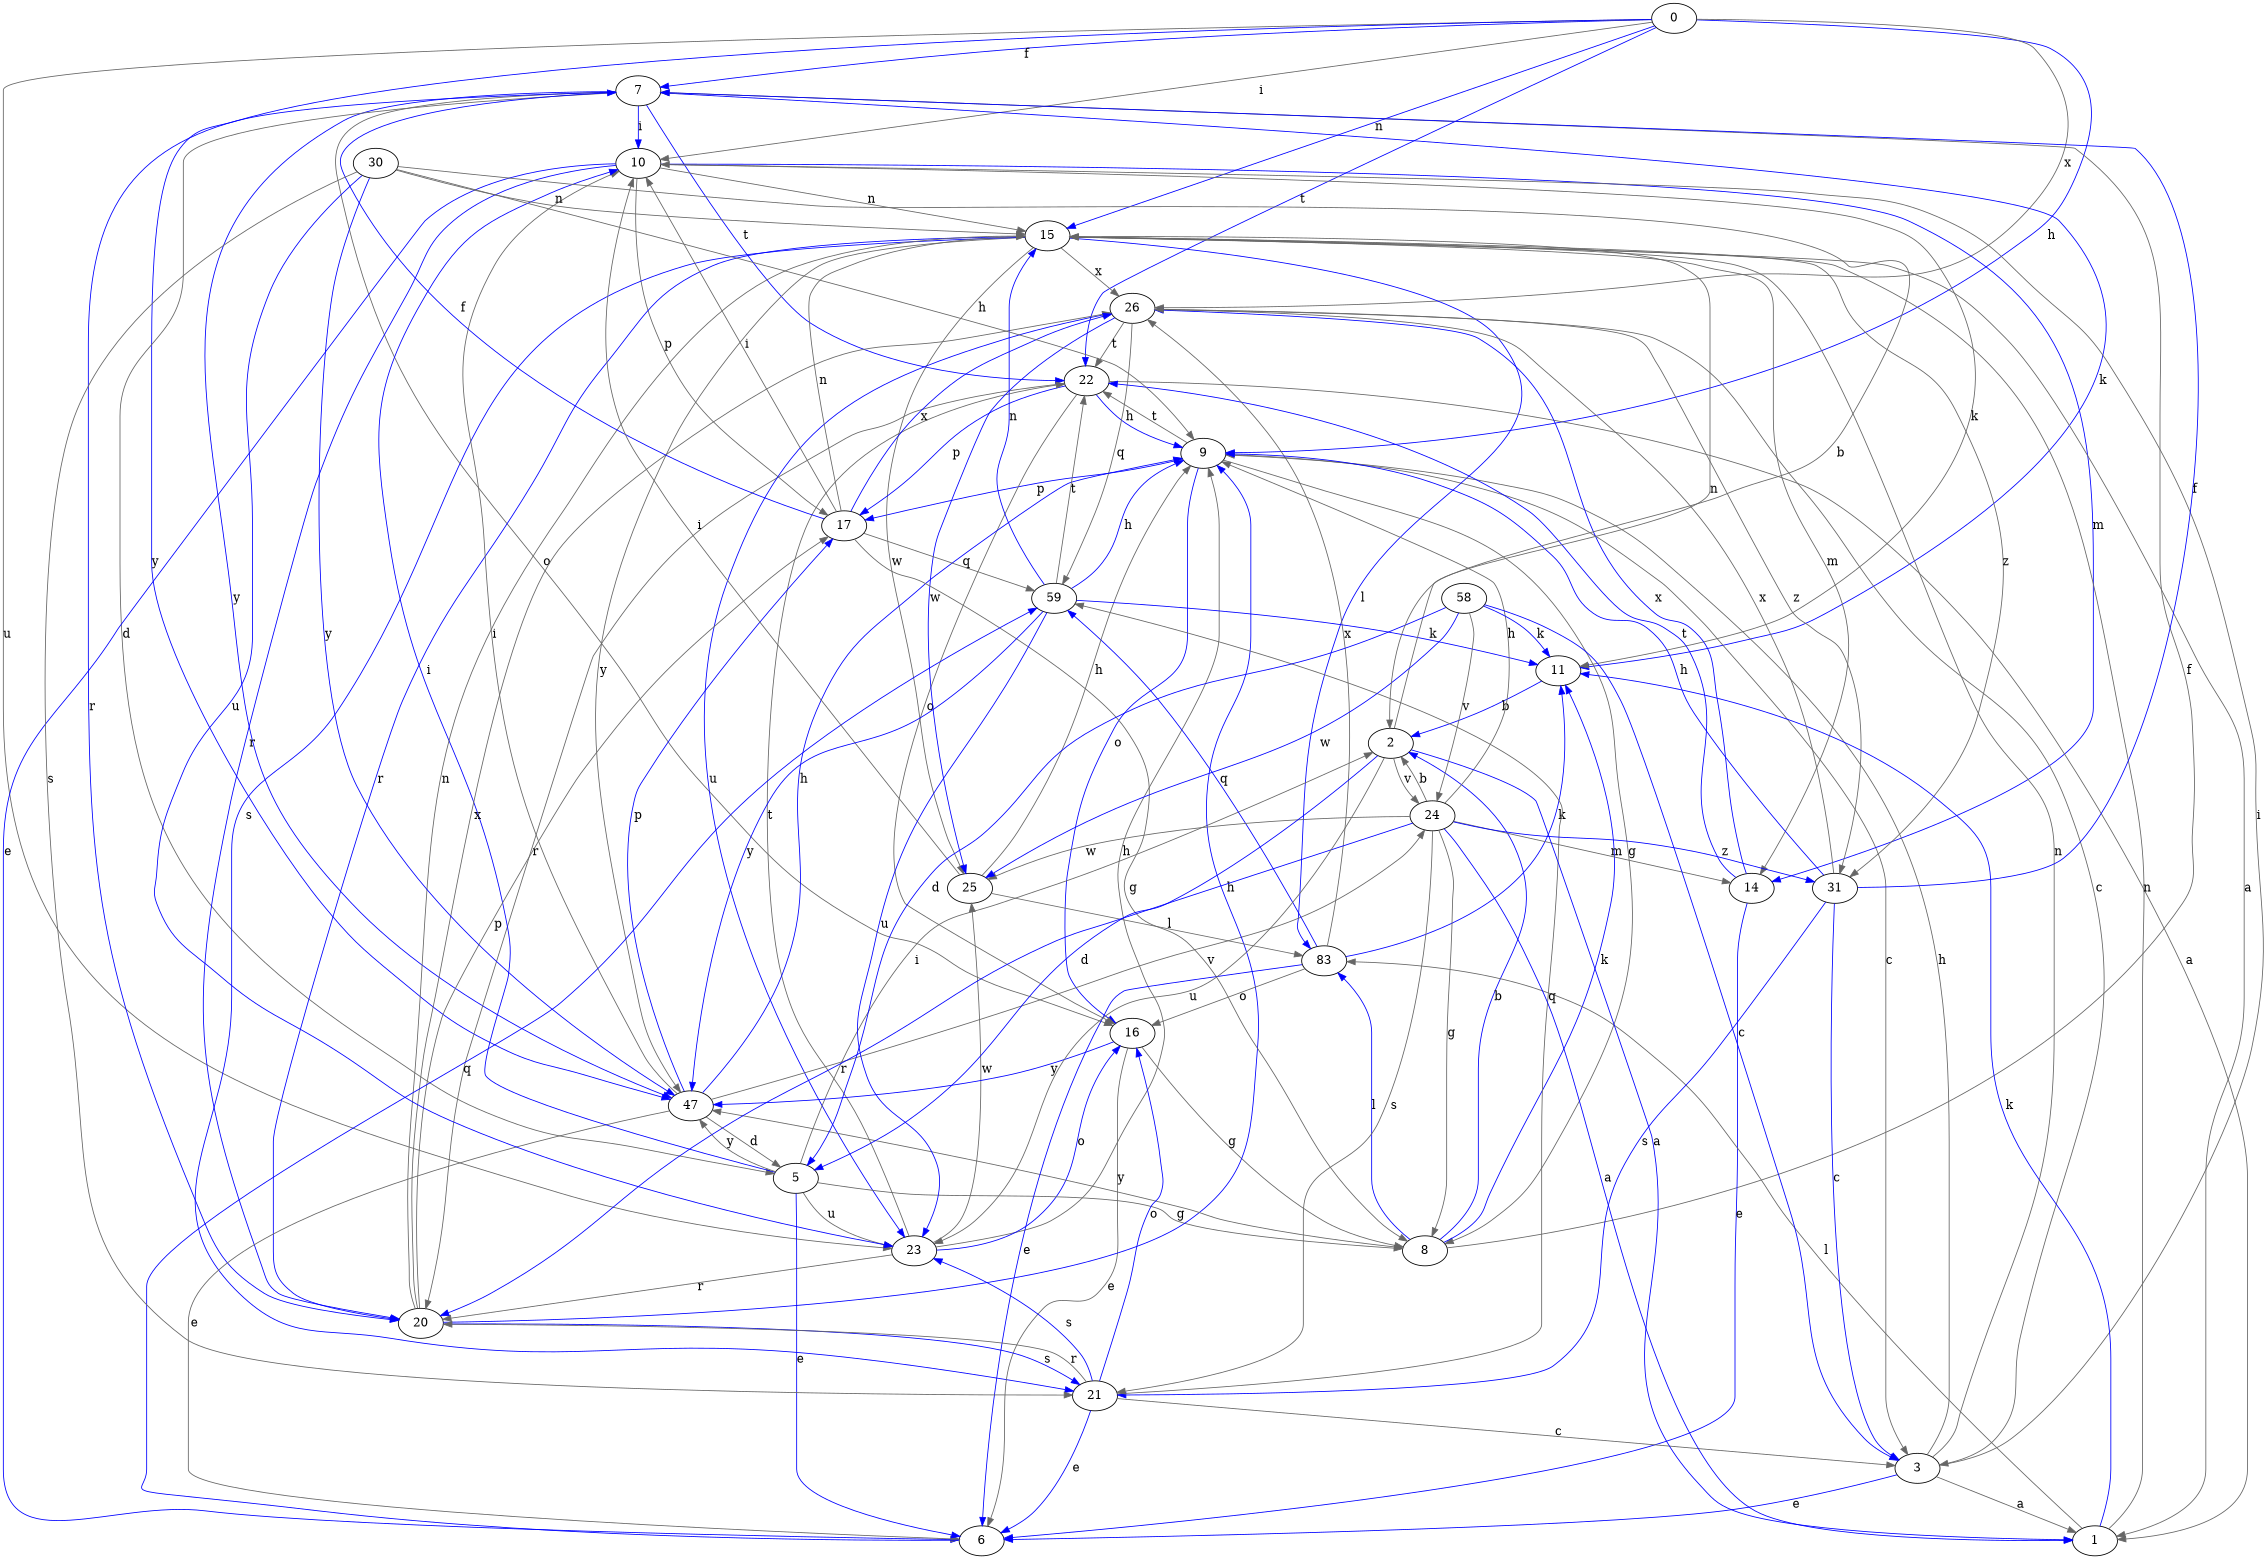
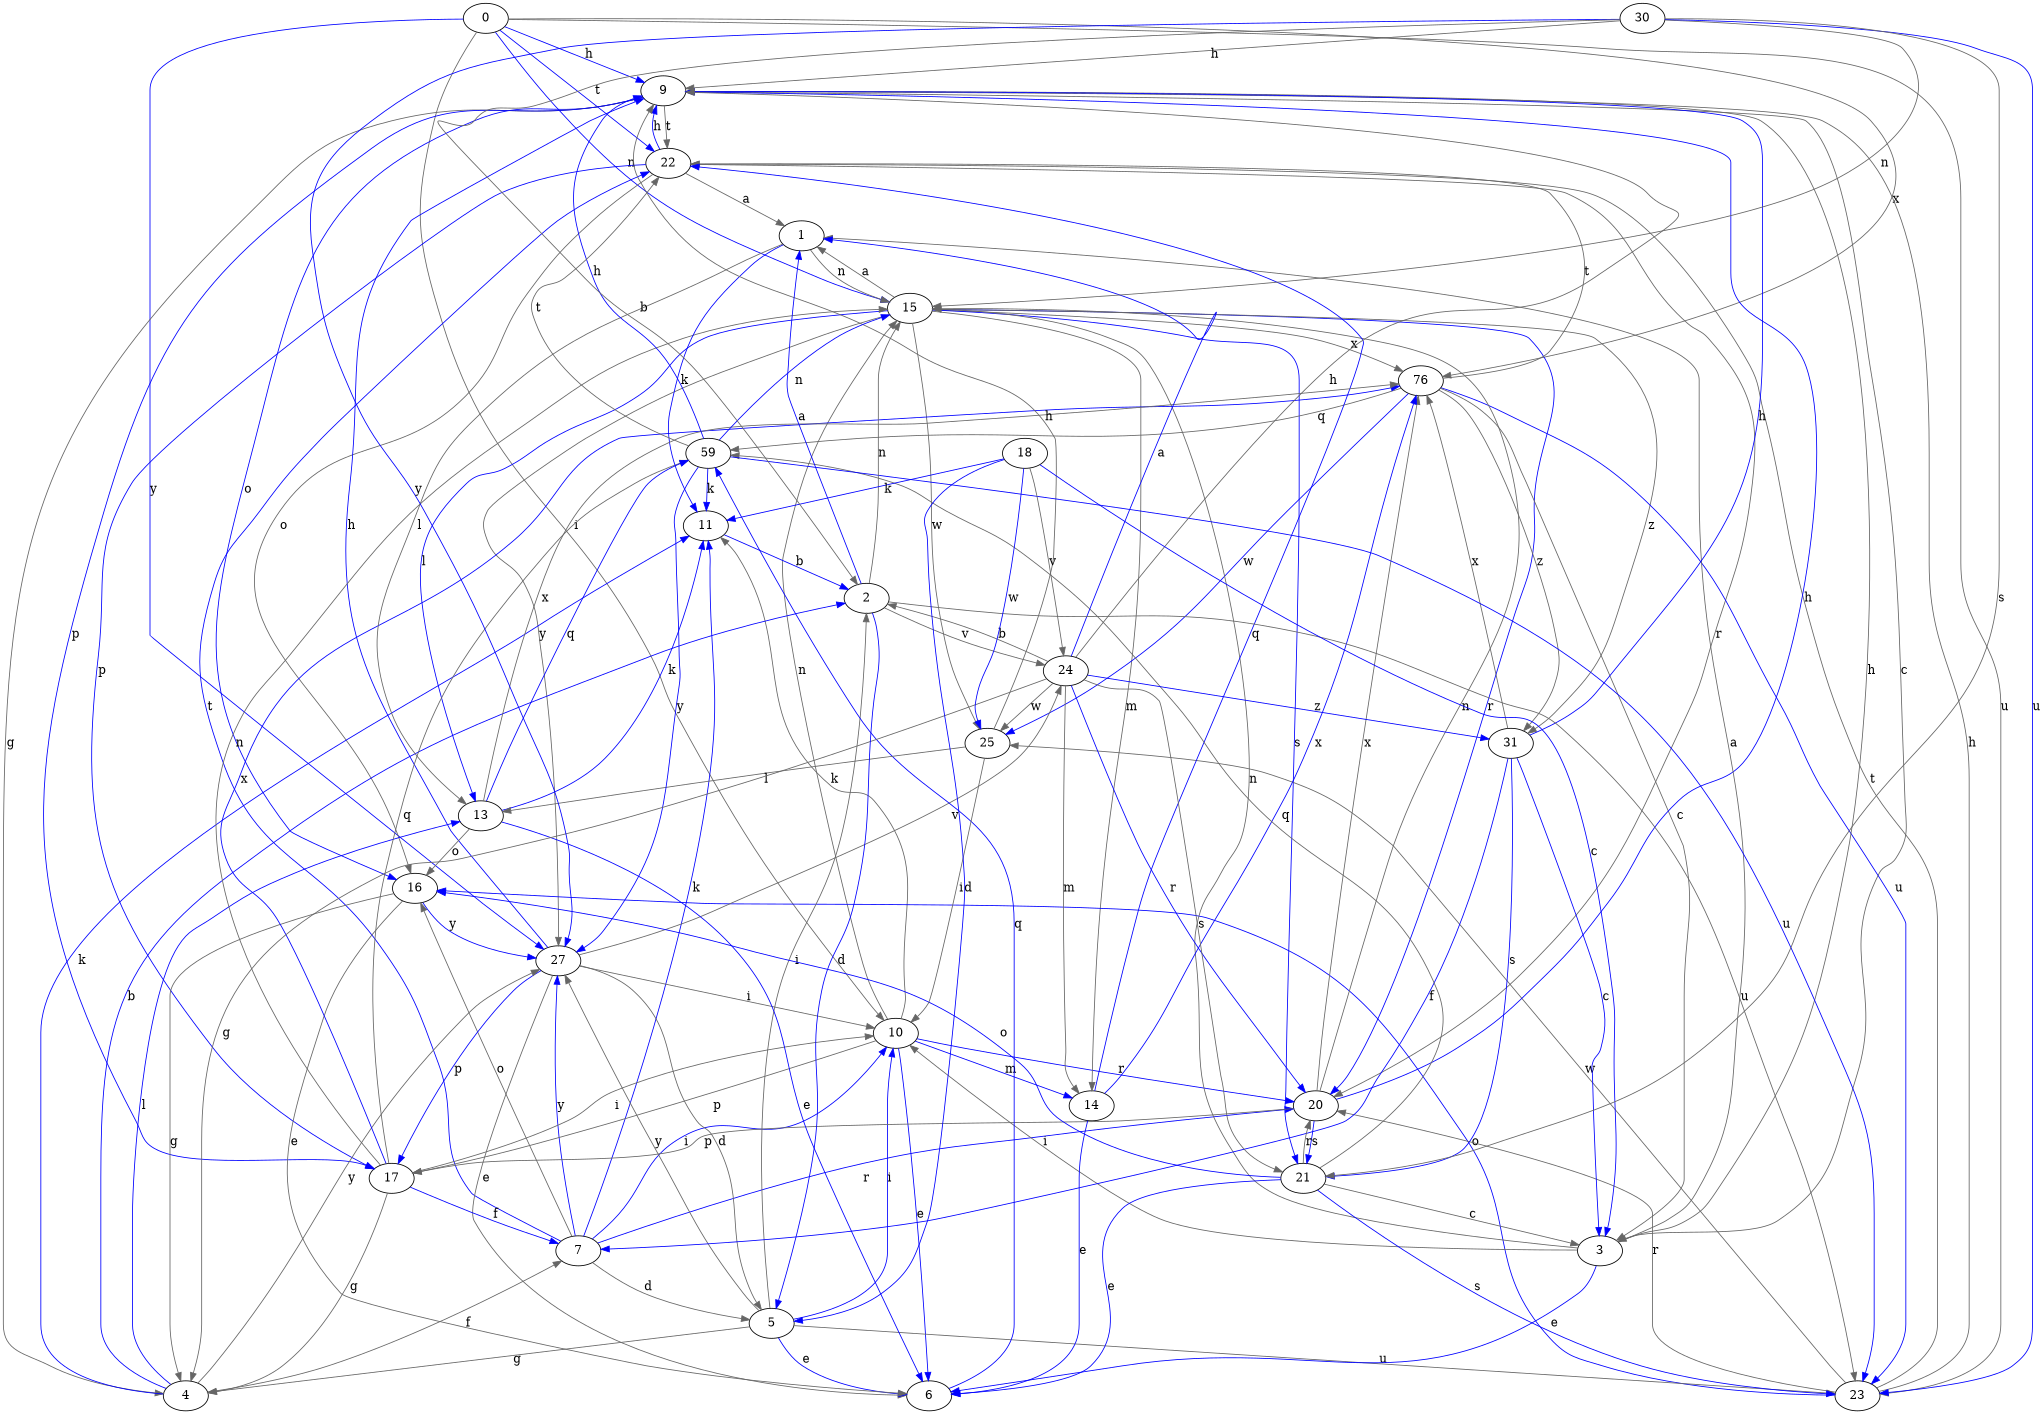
(1159, 39) -> none
(1132, 308) -> (1421, 381)
(1464, 598) -> (1025, 453)
(1685, 635) -> (1256, 635)
(1324, 961) -> (481, 816)
(691, 1106) -> (558, 961)
(1425, 1251) -> (186, 1396)
